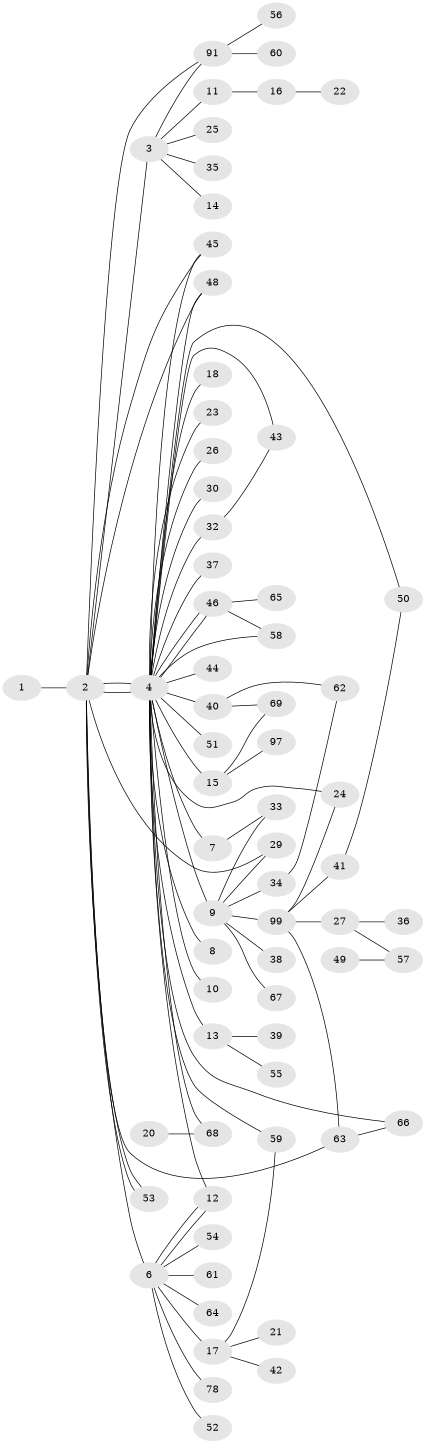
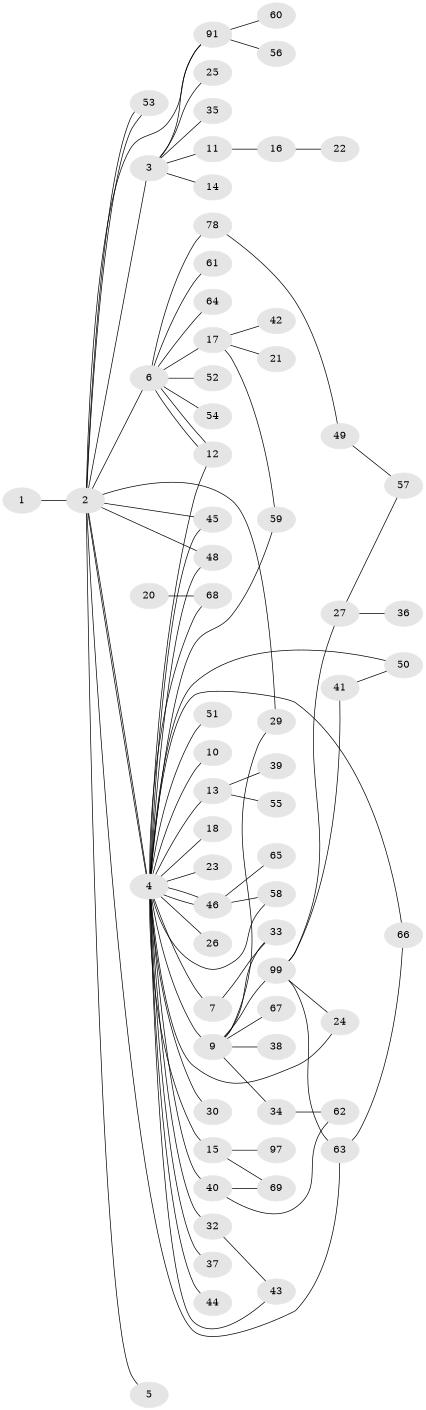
none -> (304, 316)
(213, 952) -> none
none -> (149, 1395)
